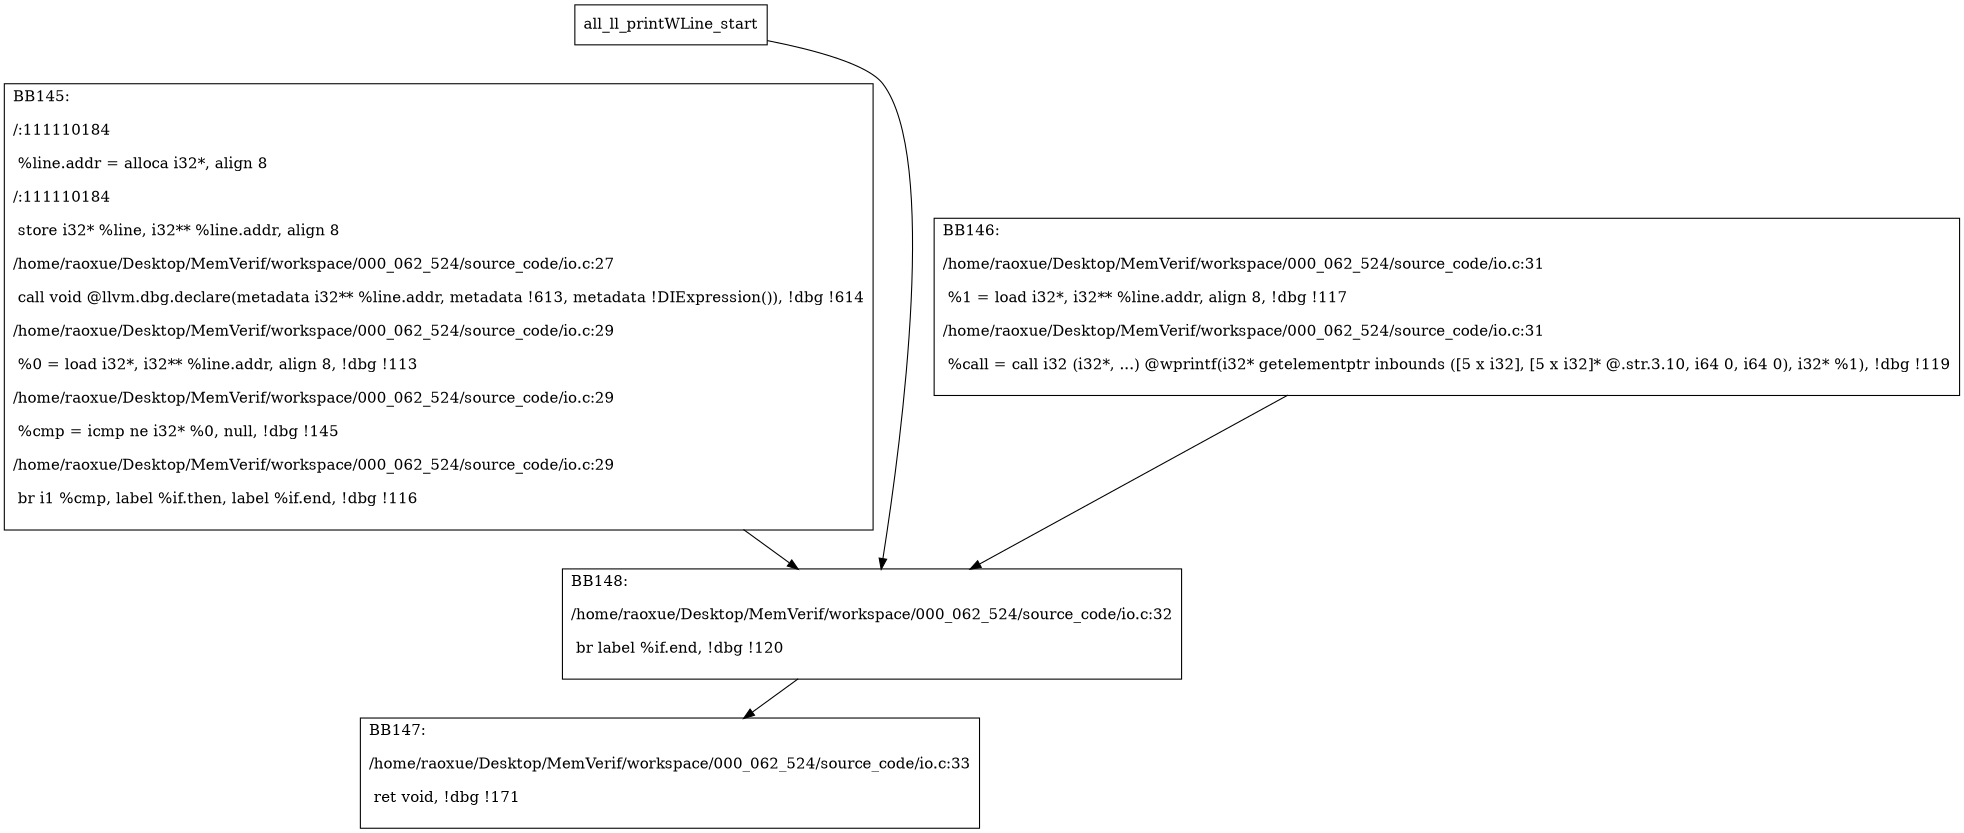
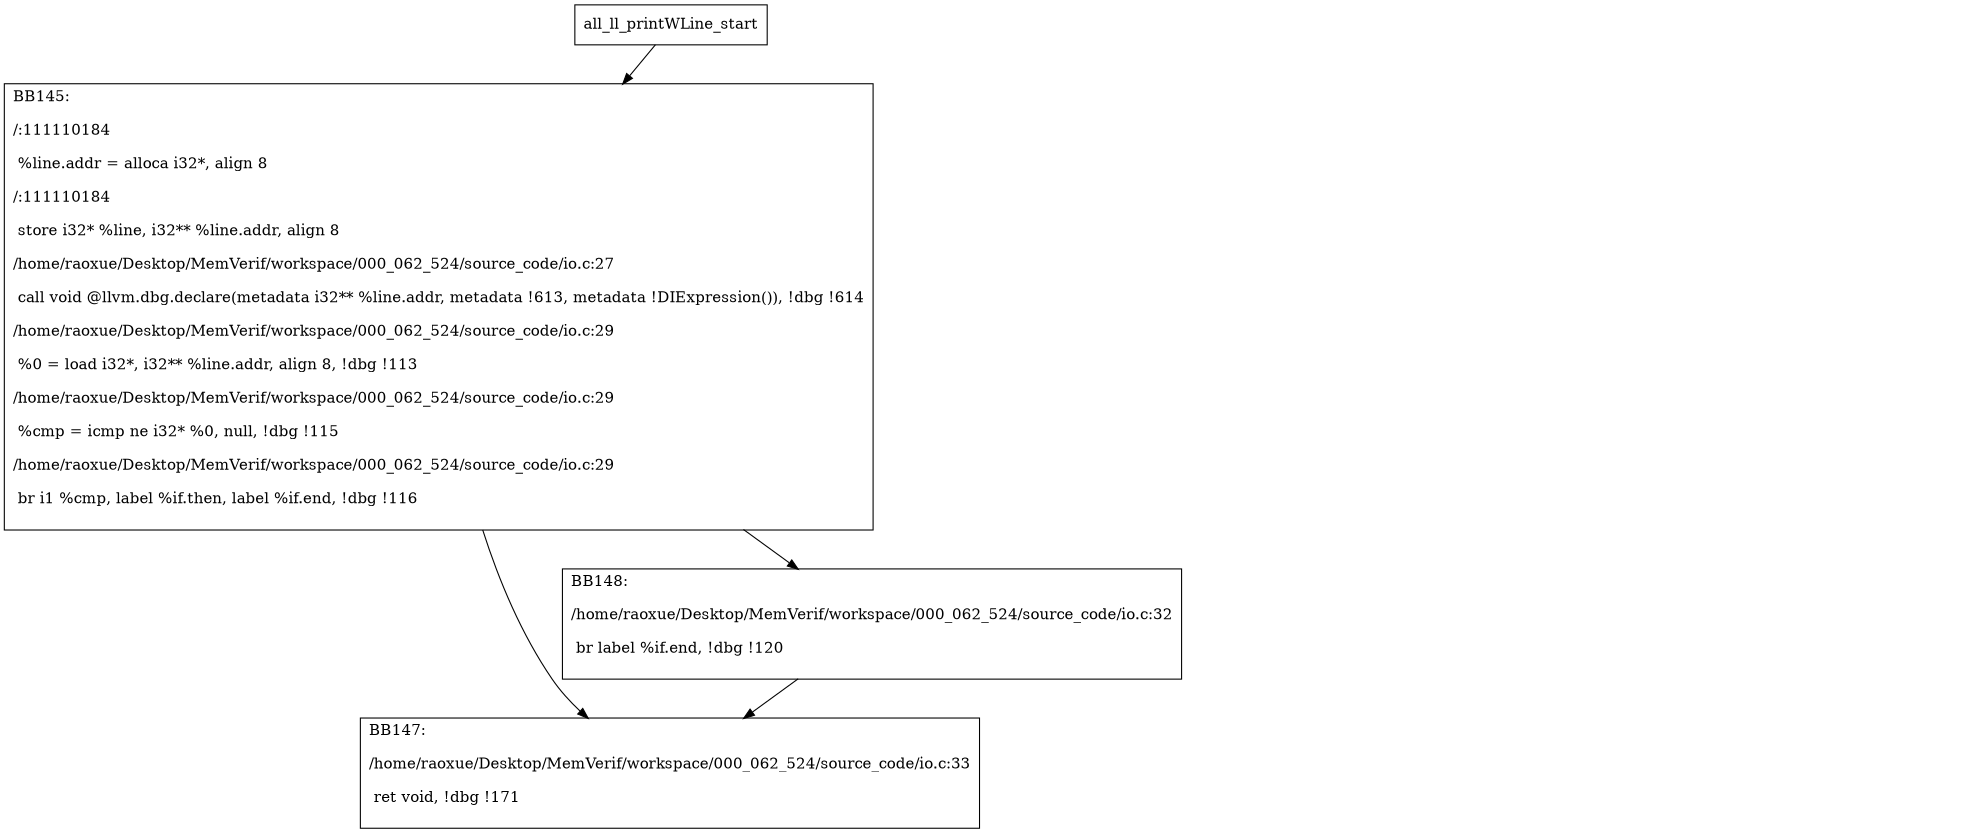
(912, 257) -> (643, 60)
(1447, 307) -> none
(176, 432) -> (176, 432)
none -> (521, 626)
